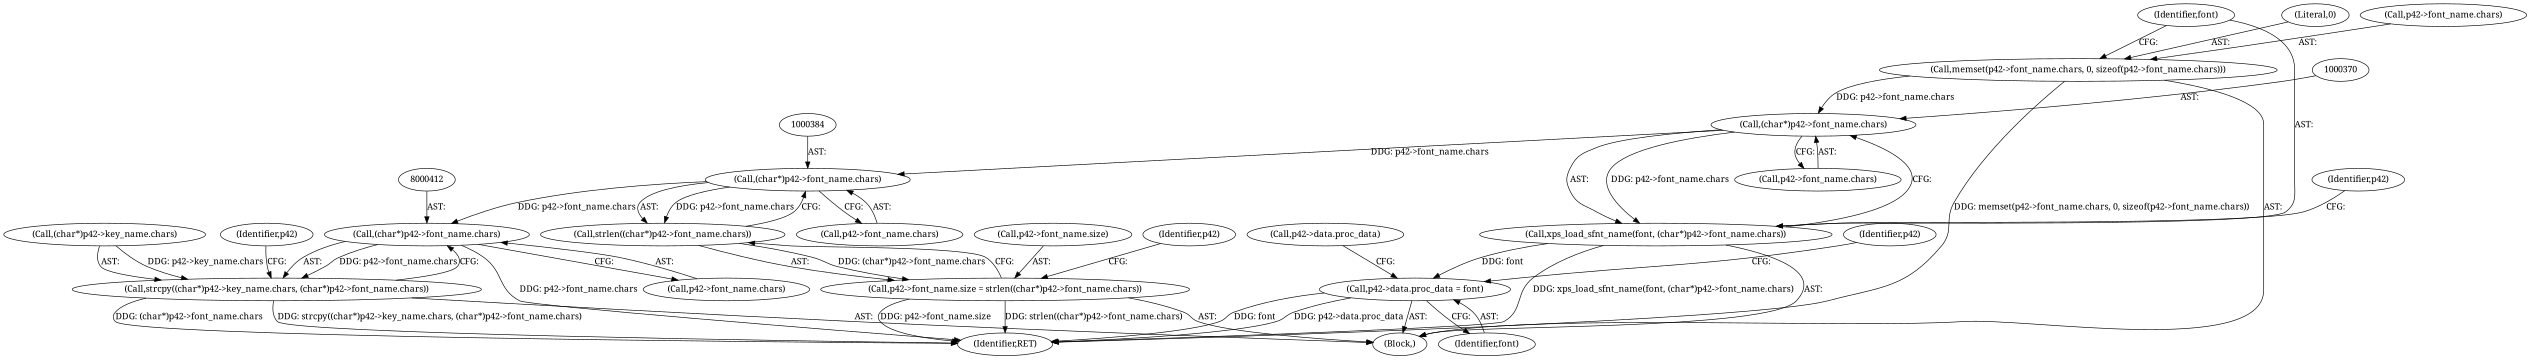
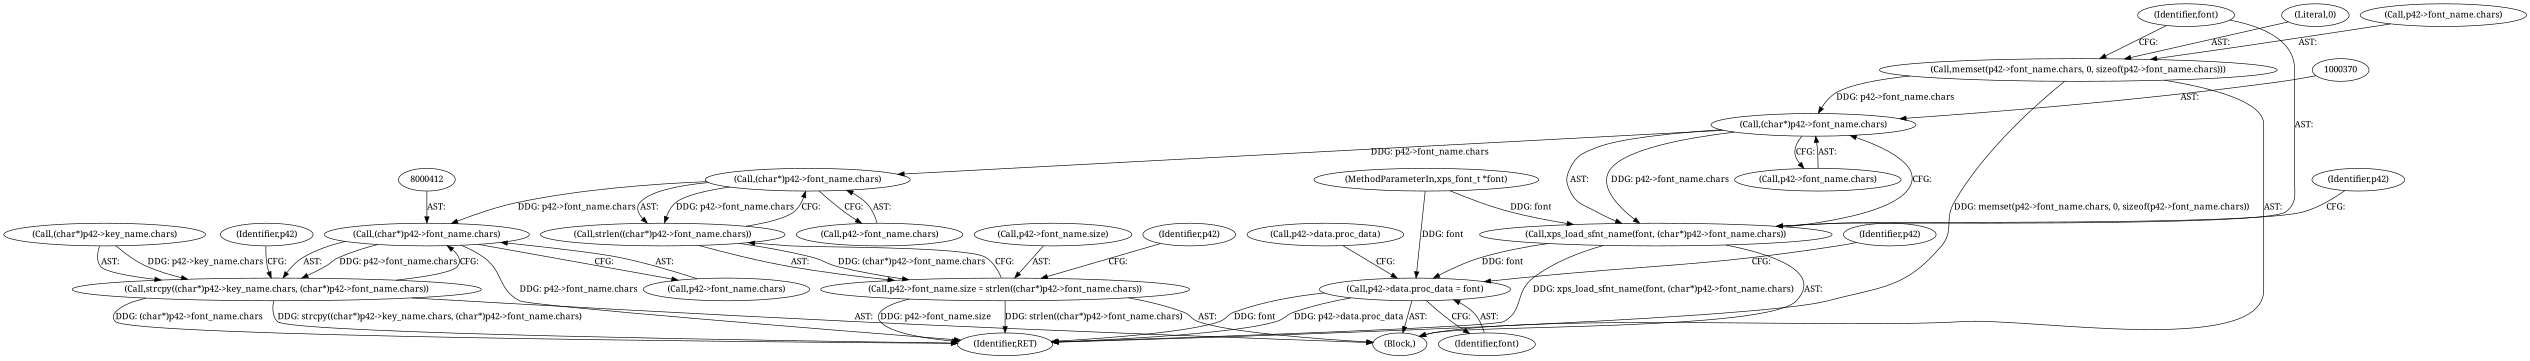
(808, 125) -> none
none -> (1426, 180)
